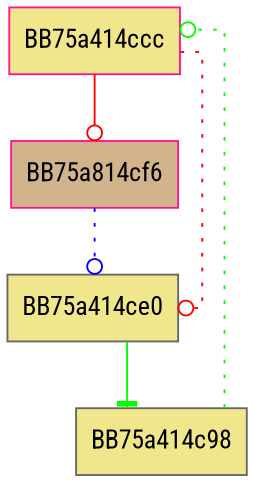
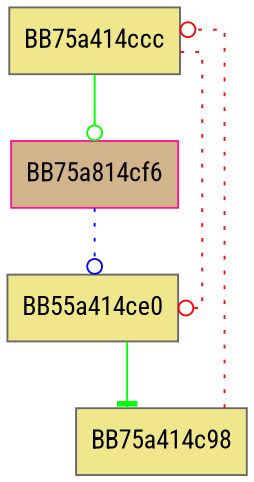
(95, 41) -> (95, 41)
(95, 100) -> (95, 100)
(225, 204) -> (225, 204)
(93, 308) -> (93, 308)
